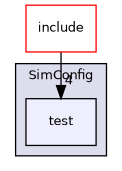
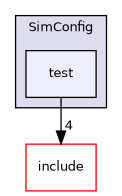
(61, 71) -> (61, 116)
